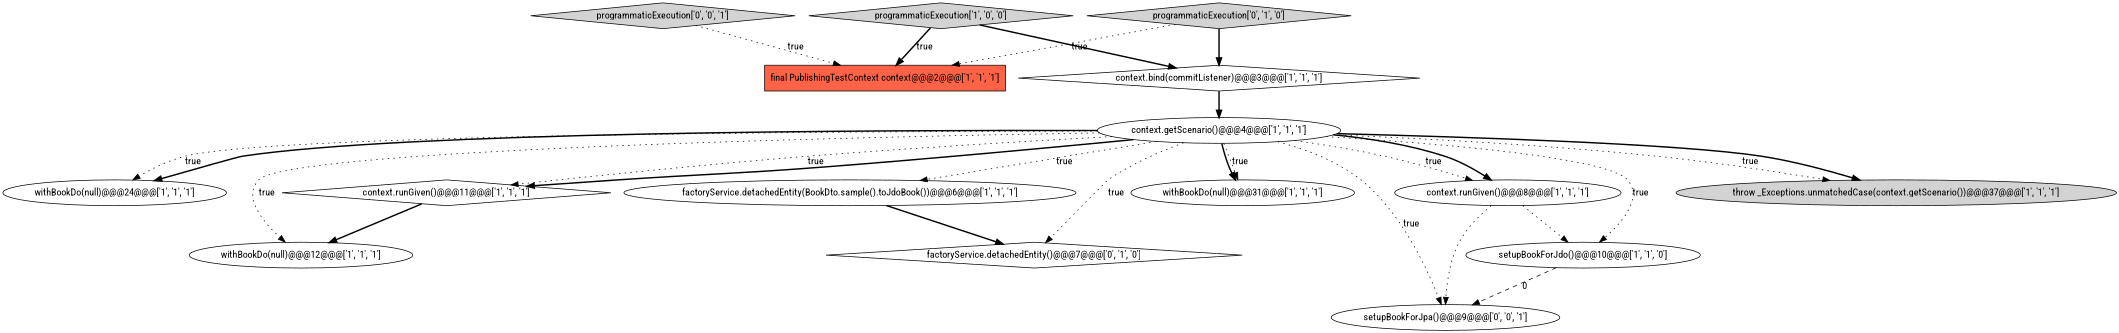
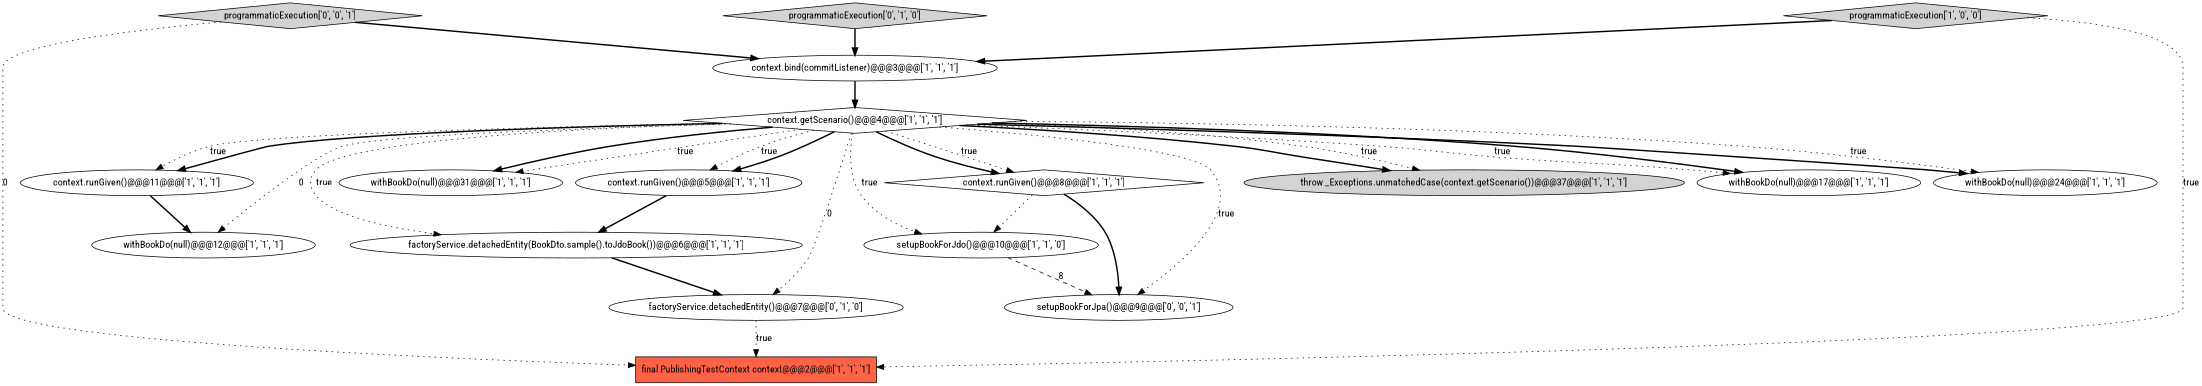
none -> (553, 40)
(1084, 41) -> (756, 335)
(916, 44) -> (1741, 344)
(796, 47) -> (5, 183)
(1219, 78) -> (855, 68)
(1219, 130) -> (855, 120)
none -> (689, 183)
none -> (1809, 183)
(267, 193) -> (301, 183)
(446, 193) -> (137, 183)
(1116, 193) -> (830, 214)
(1508, 193) -> (1044, 183)
(1457, 246) -> (1105, 233)
(1034, 255) -> (756, 307)
(1525, 286) -> (1061, 276)
